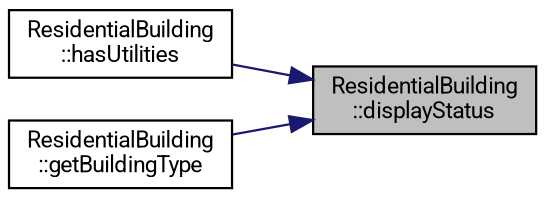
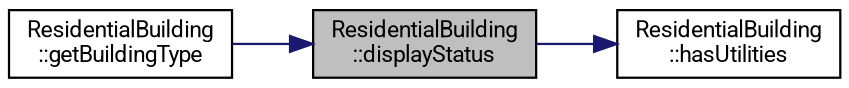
(261, 70) -> (565, 44)
